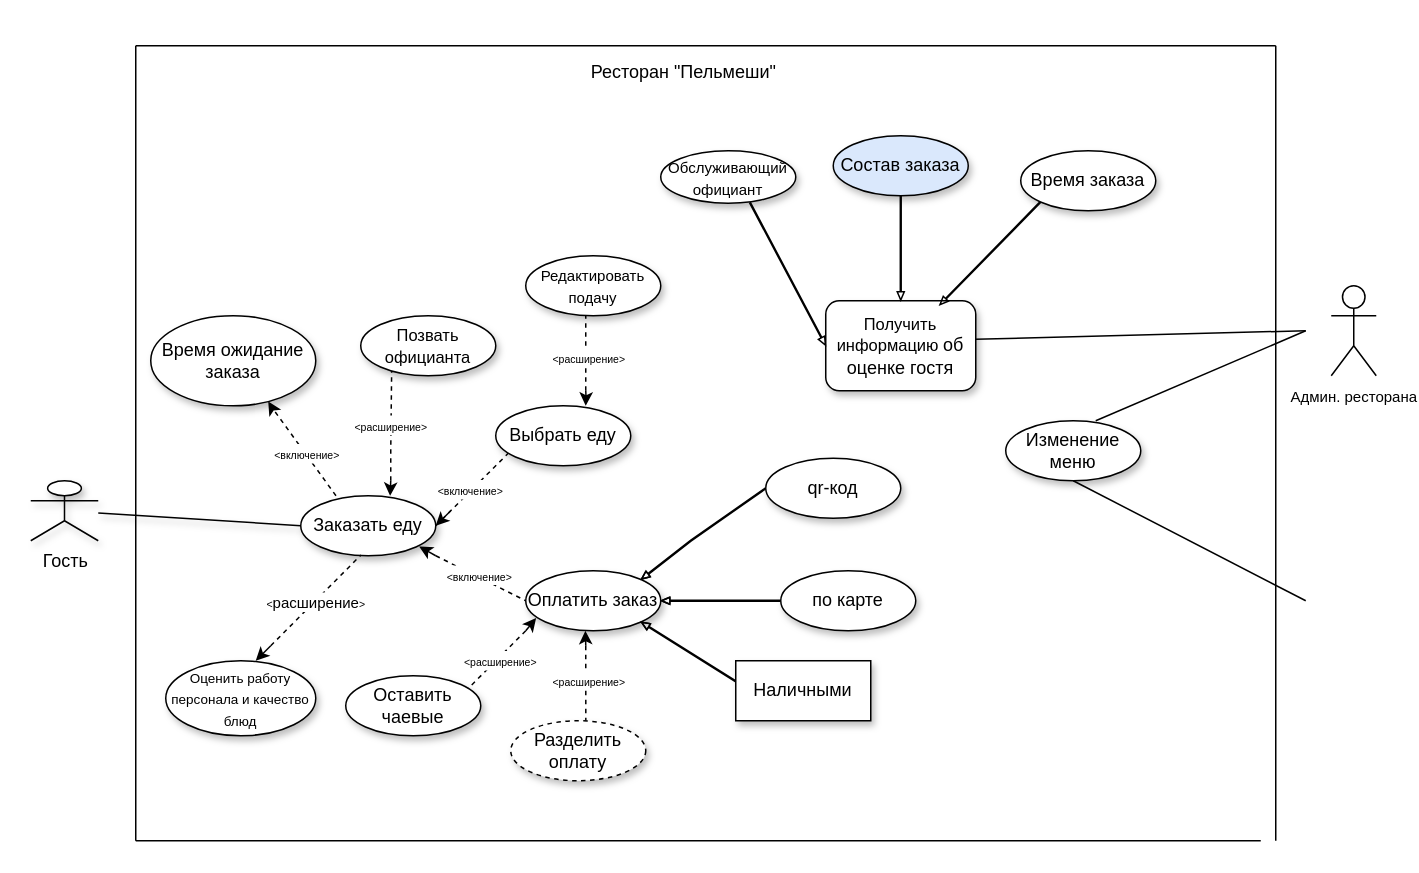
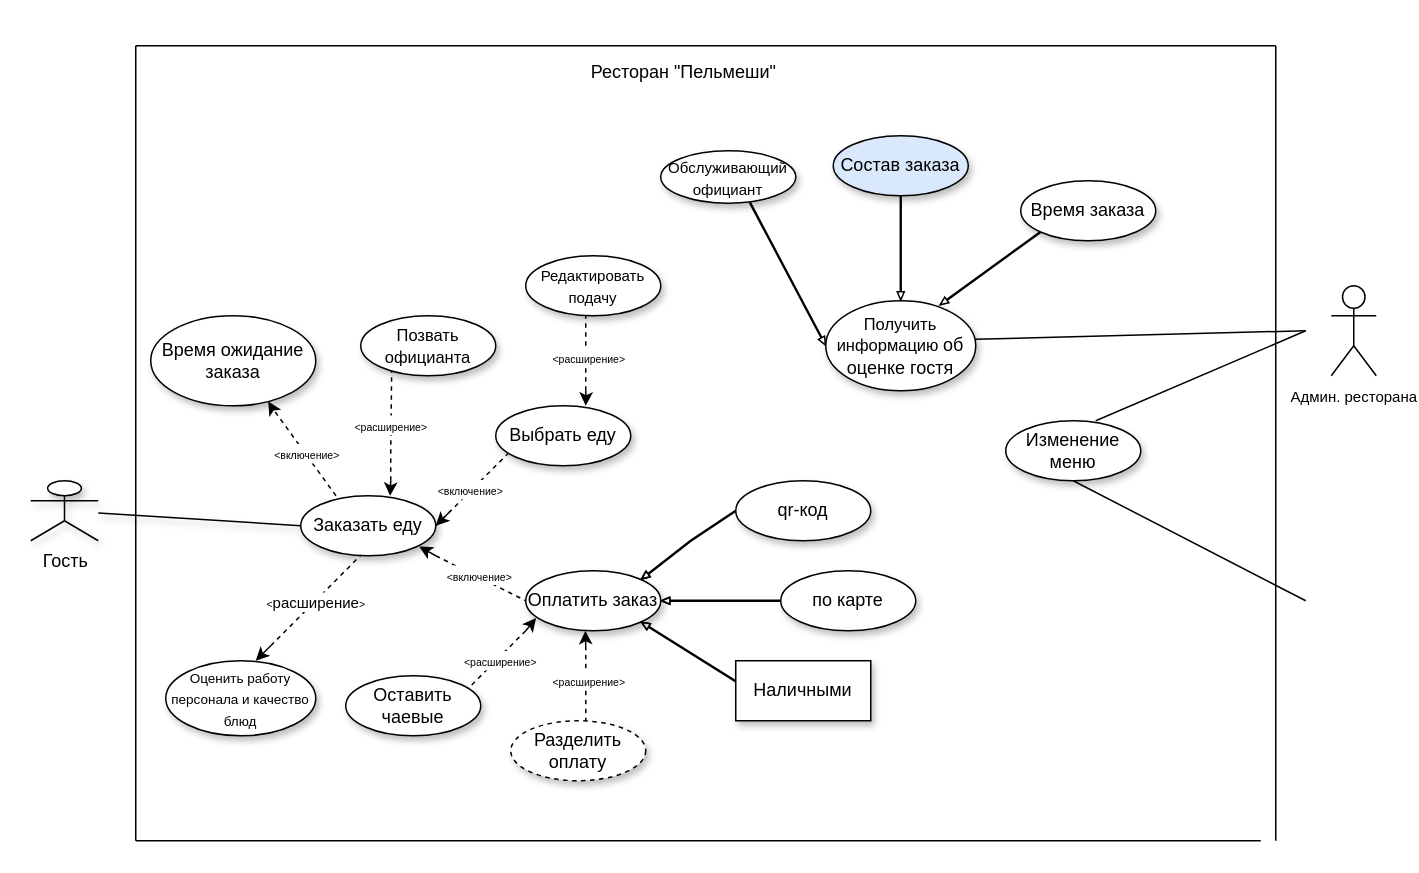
(1088, 181) -> (1088, 211)
(901, 346) -> (901, 346)
(833, 488) -> (803, 511)
